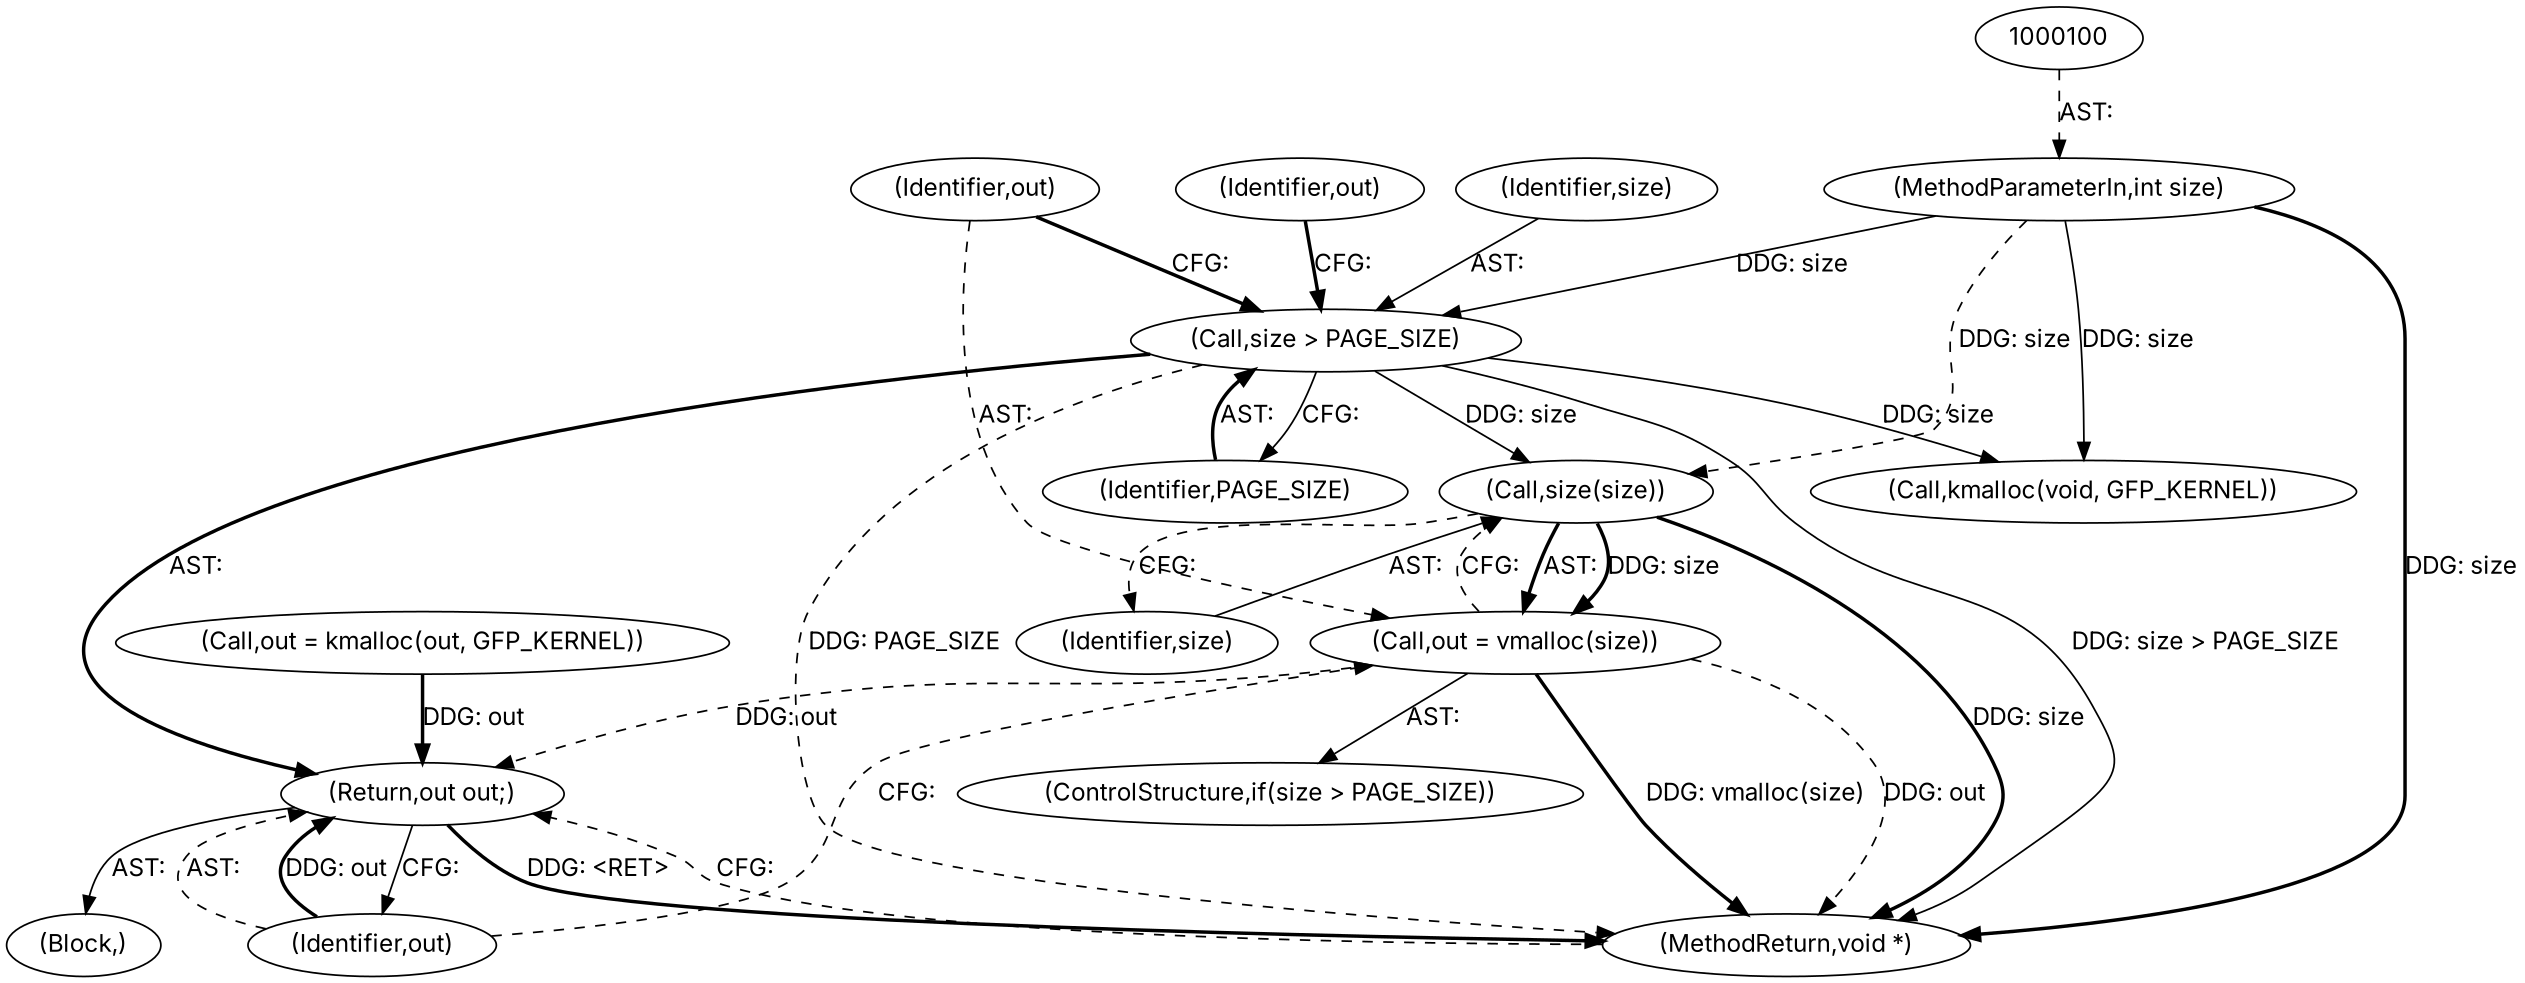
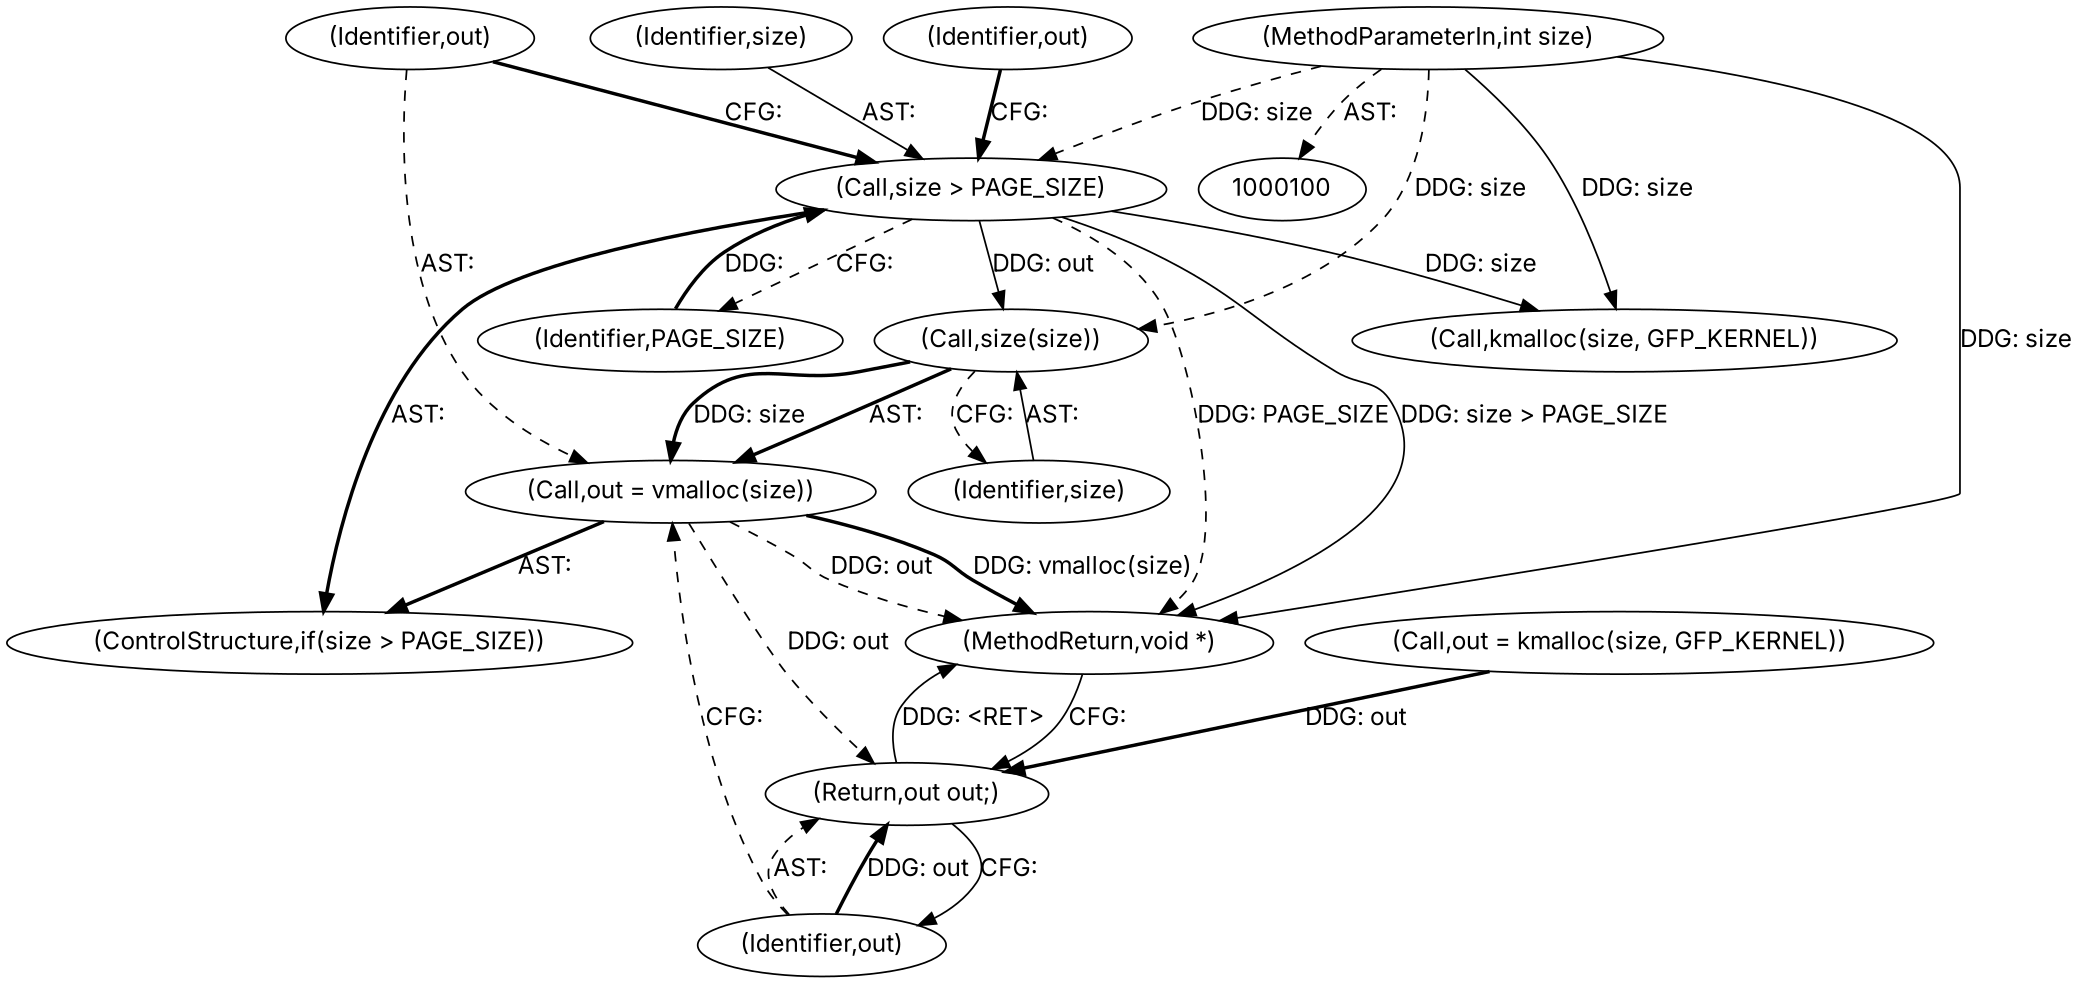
(2059, 105) -> (1341, 103)
(1698, 264) -> (1187, 105)
(1298, 412) -> (824, 261)
(1250, 416) -> (758, 265)
(1522, 416) -> (1043, 265)
(460, 453) -> (486, 294)
(2084, 492) -> (1625, 341)
(1457, 568) -> none
(423, 643) -> (1619, 643)
(1927, 673) -> none
(2405, 693) -> (1939, 500)
(1401, 714) -> (505, 563)
(828, 906) -> (1056, 727)
(803, 915) -> (900, 709)
(84, 945) -> none
